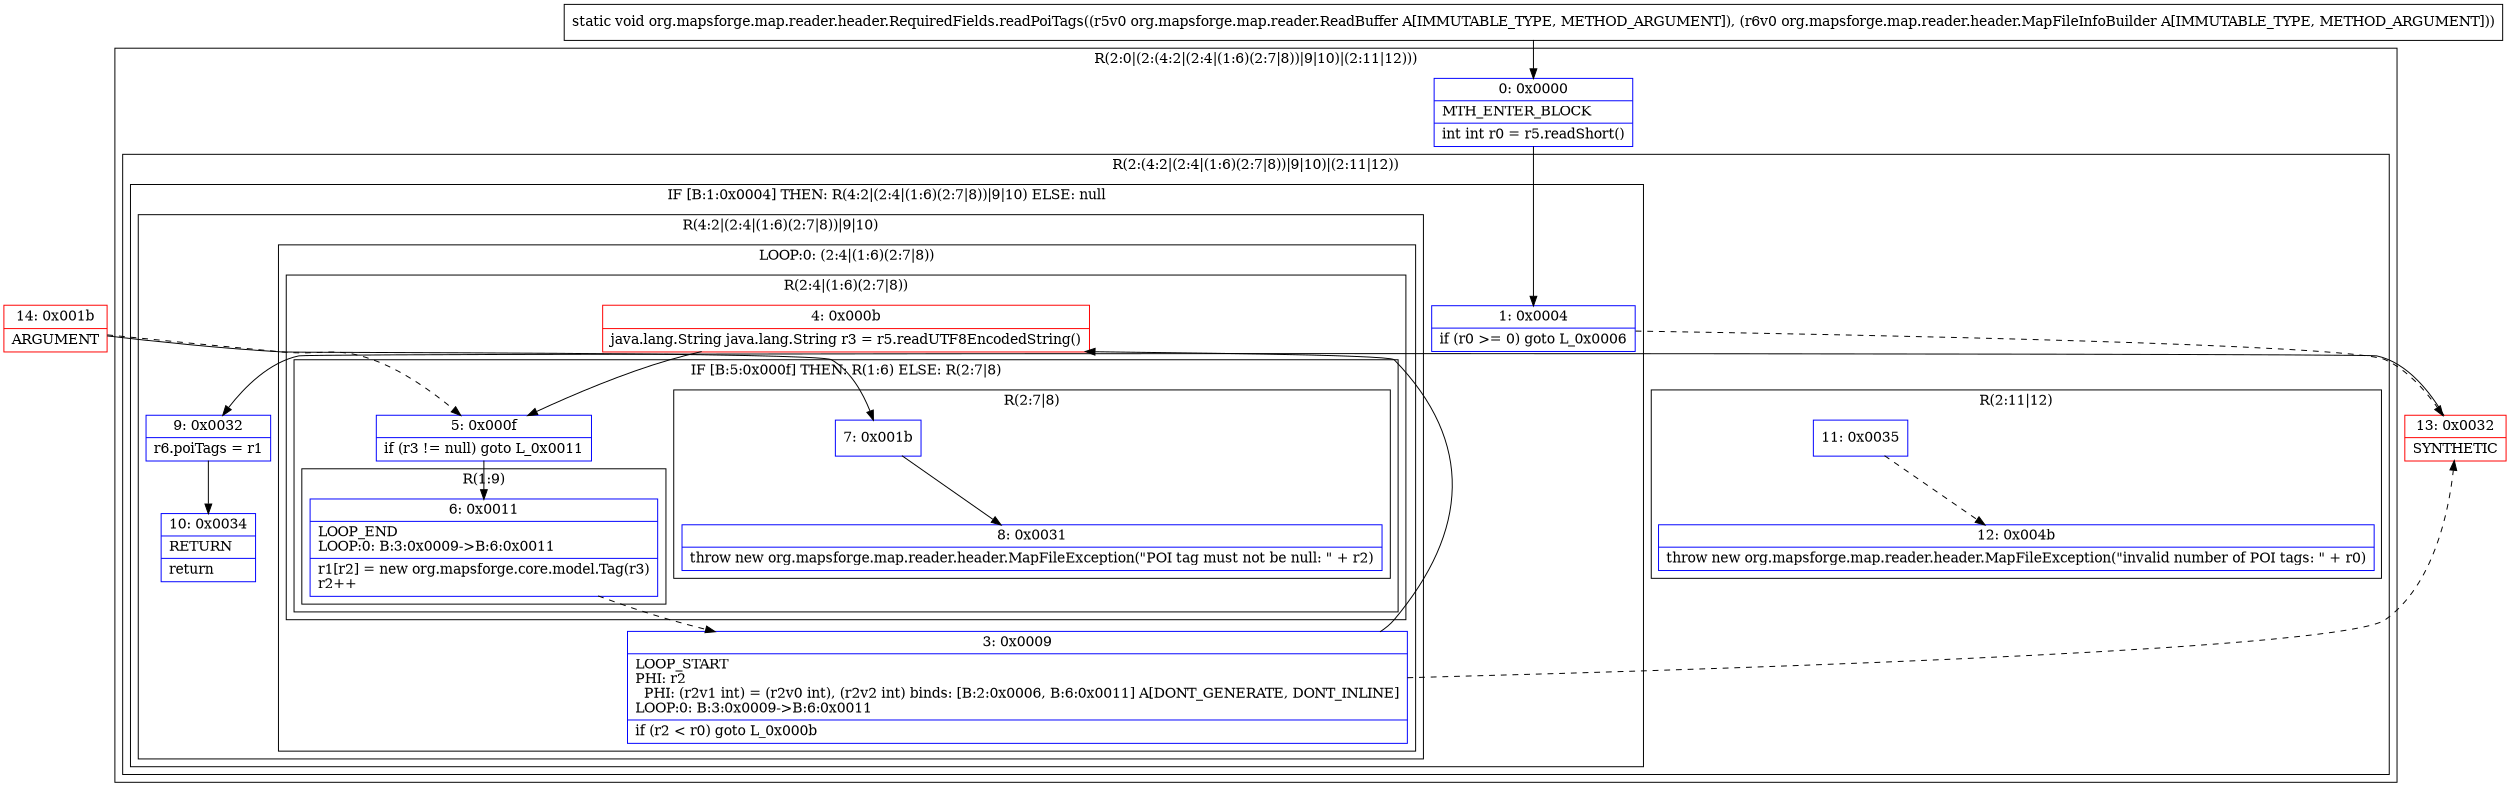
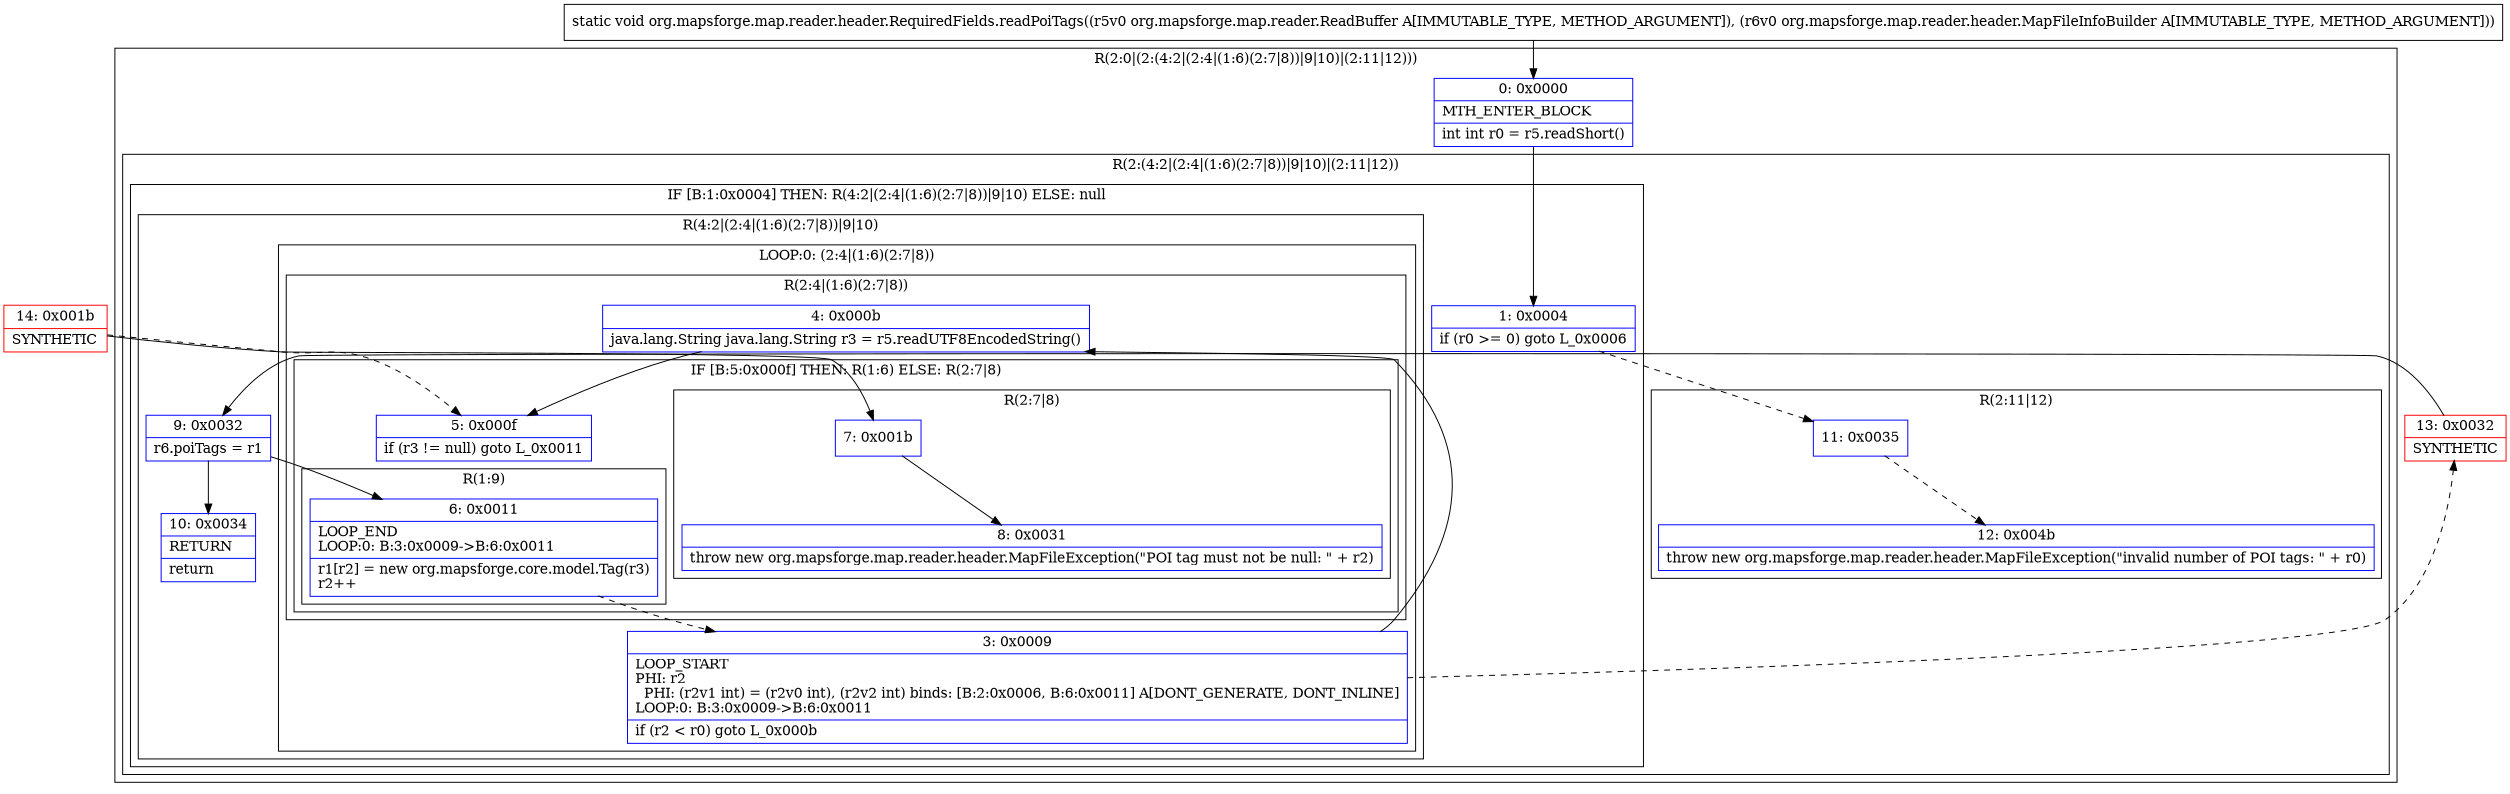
(846, 329) -> (846, 329)
(55, 340) -> (55, 340)
(2047, 340) -> (1696, 383)
(484, 475) -> (323, 475)
